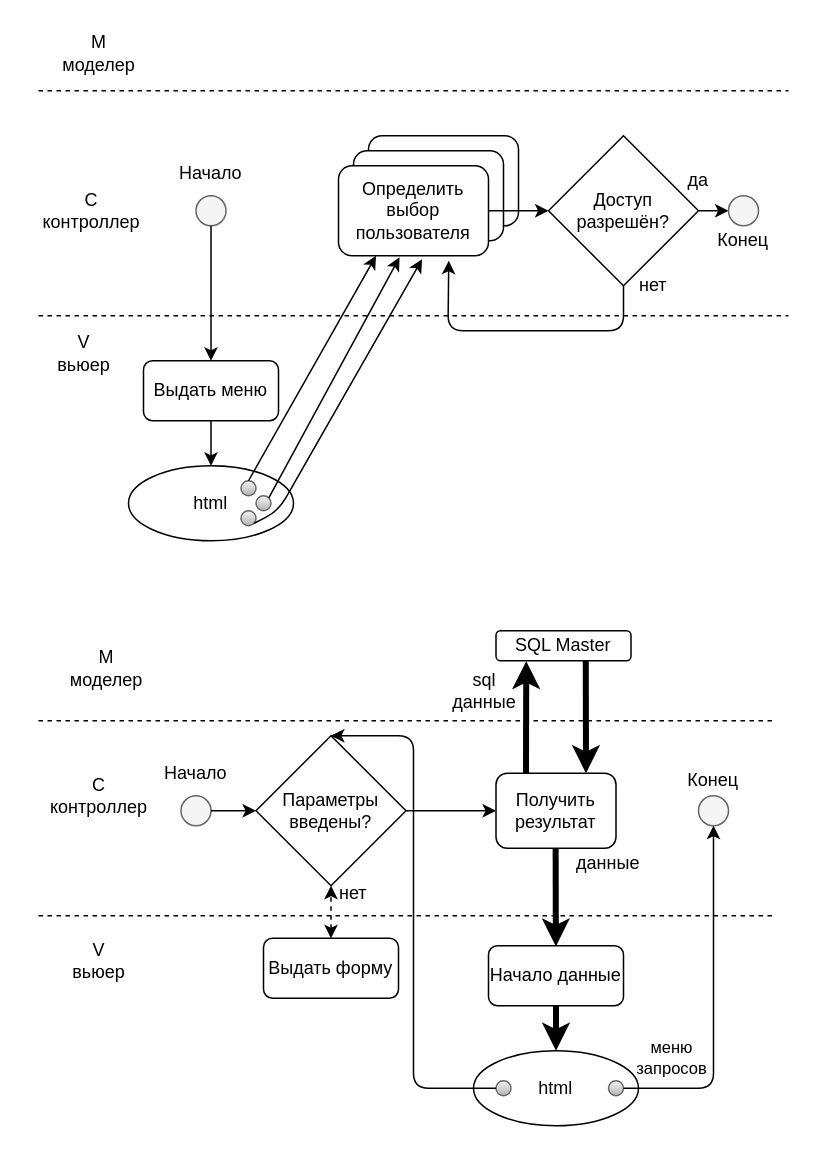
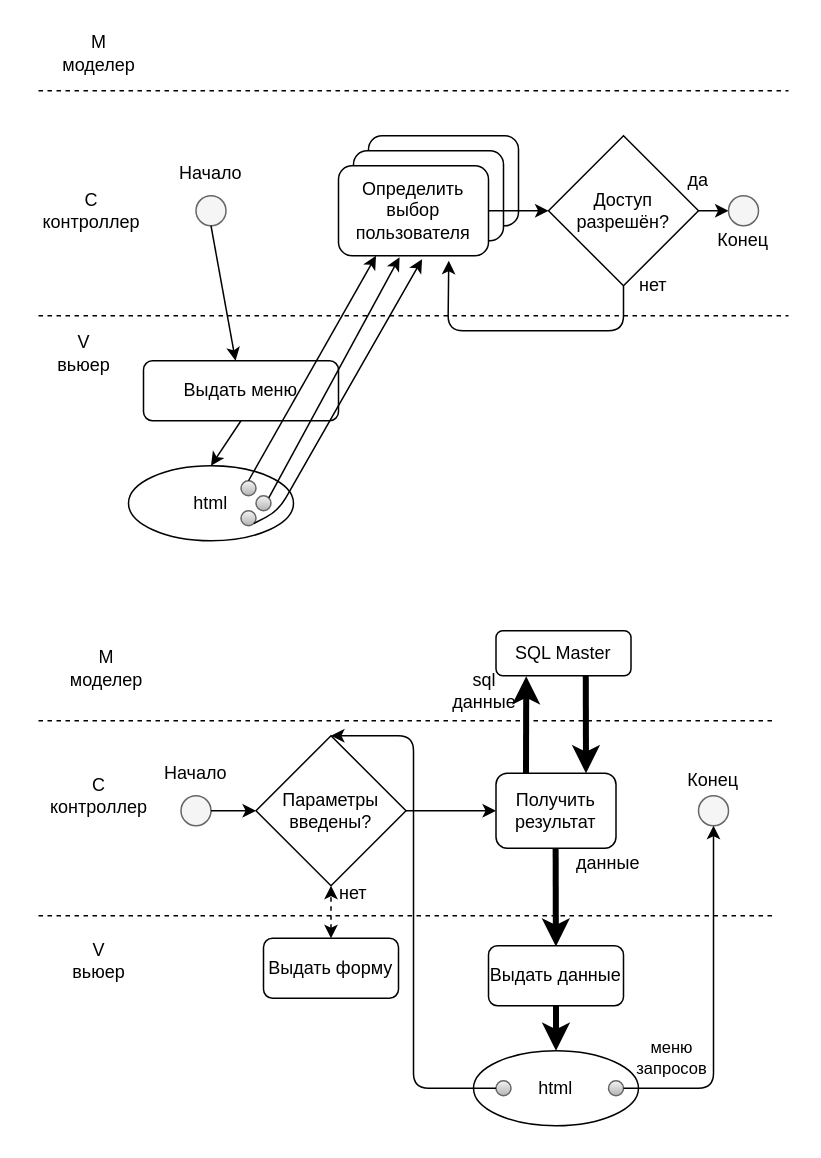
(211, 391) -> (241, 391)
(563, 646) -> (563, 653)
(556, 976) -> (556, 976)
